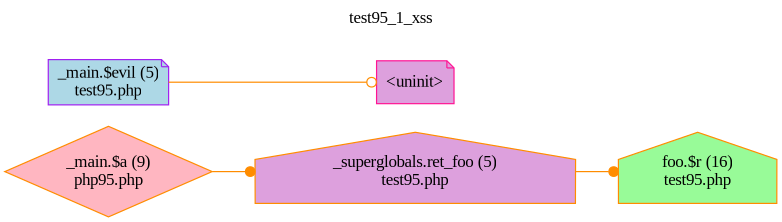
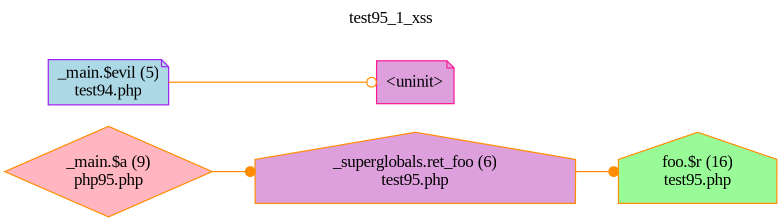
(108, 82) -> (108, 82)
(415, 172) -> (415, 172)
